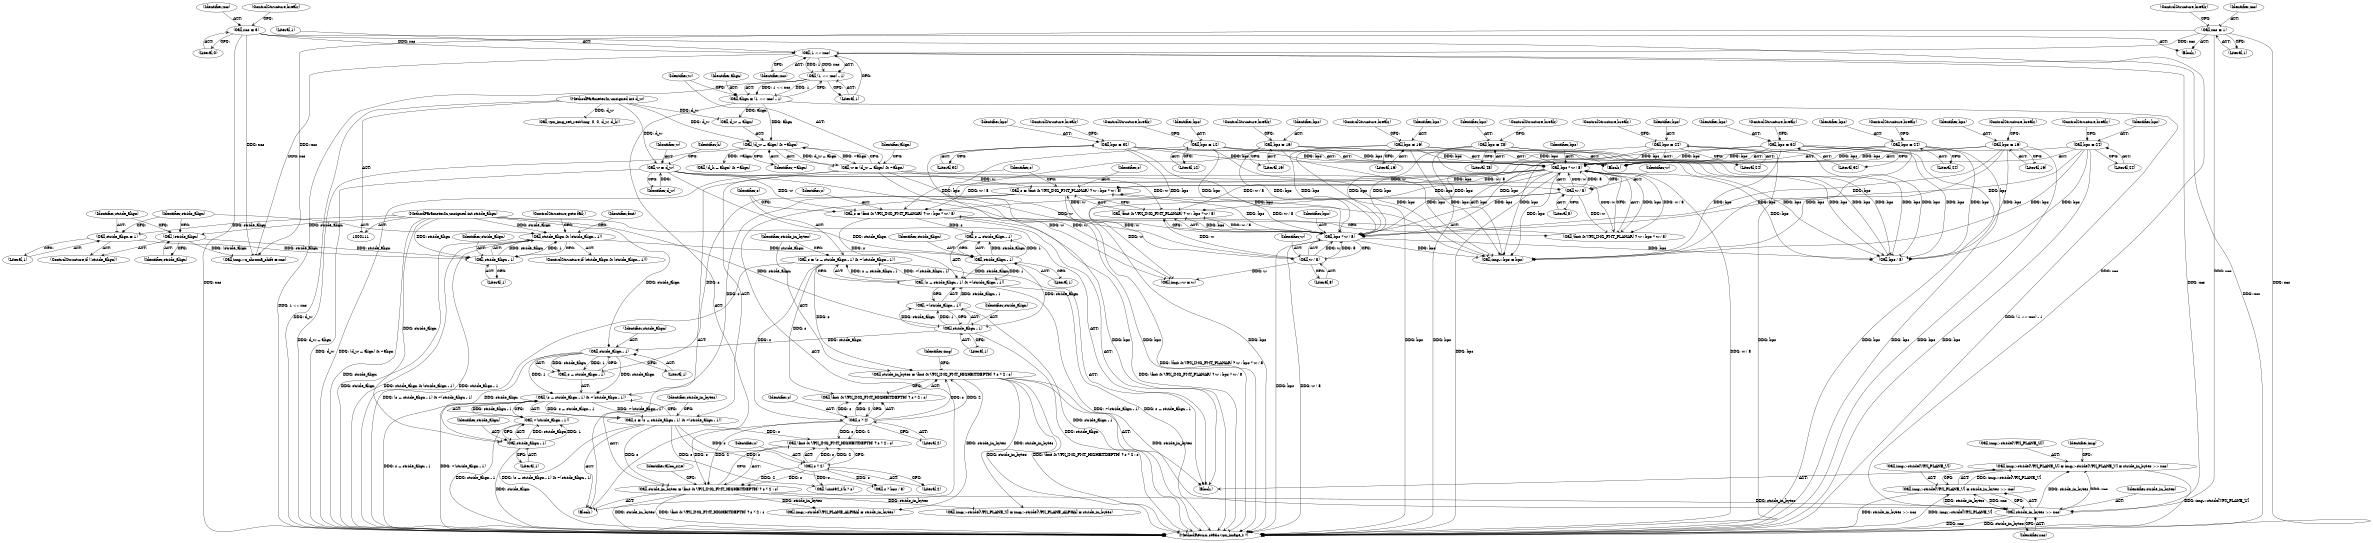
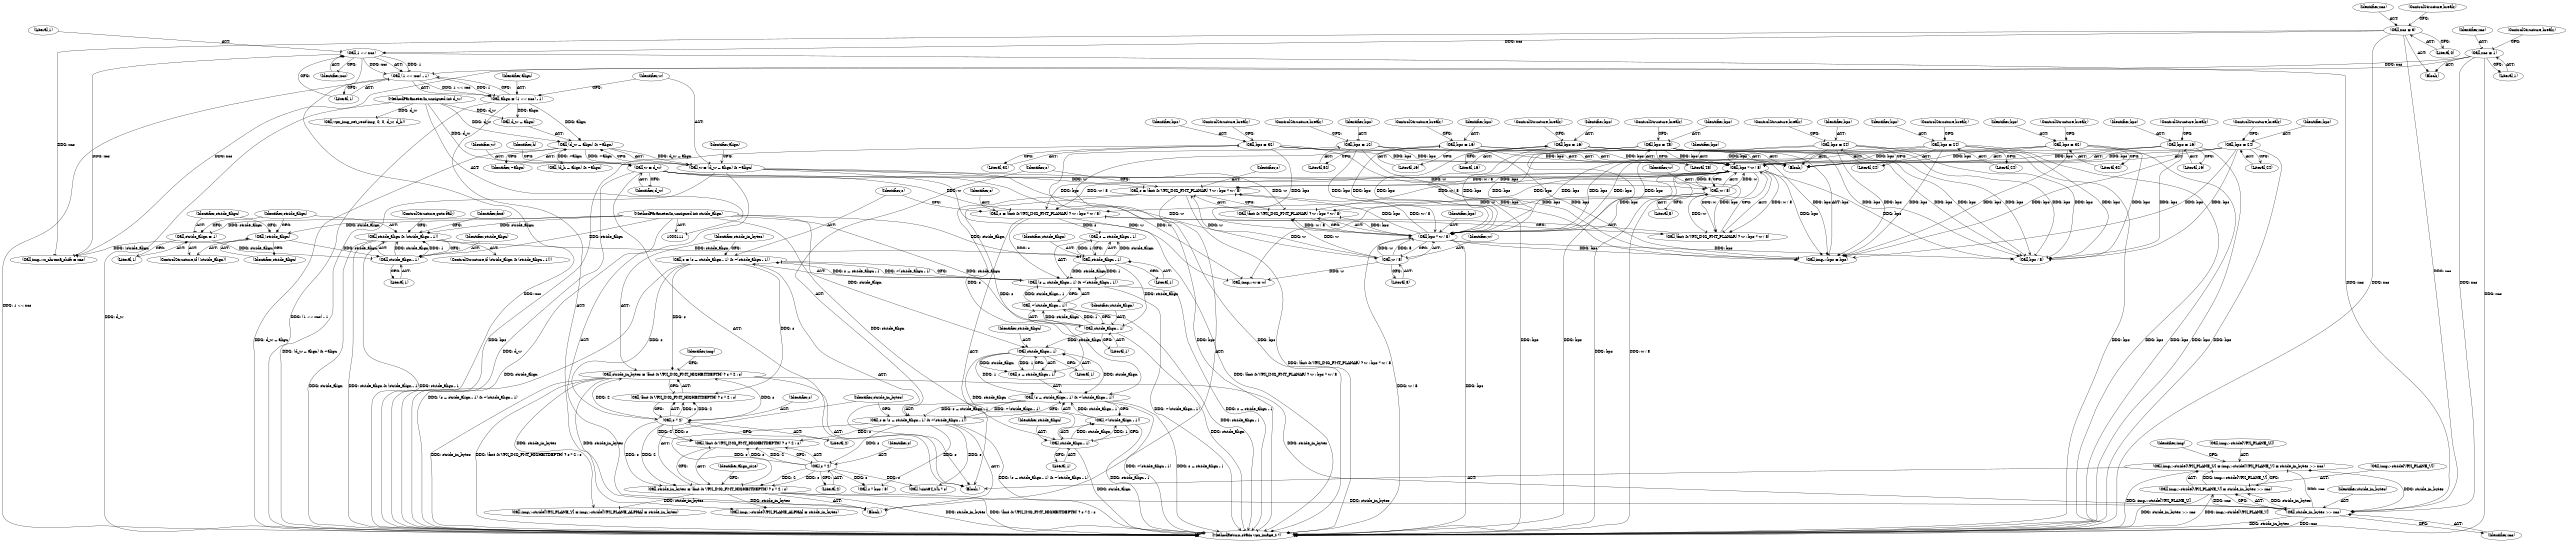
(1520, 52) -> (1453, 70)
(1189, 168) -> (1319, 168)
(667, 180) -> (644, 180)
(665, 467) -> (738, 467)
